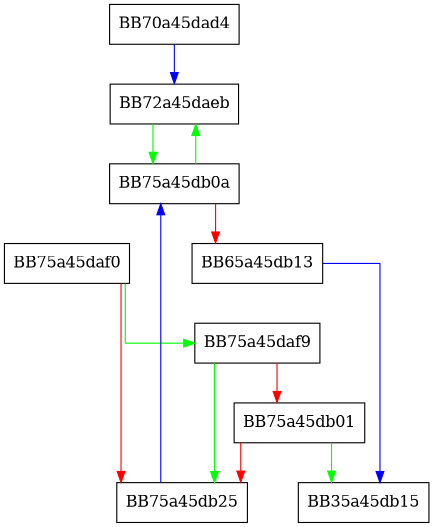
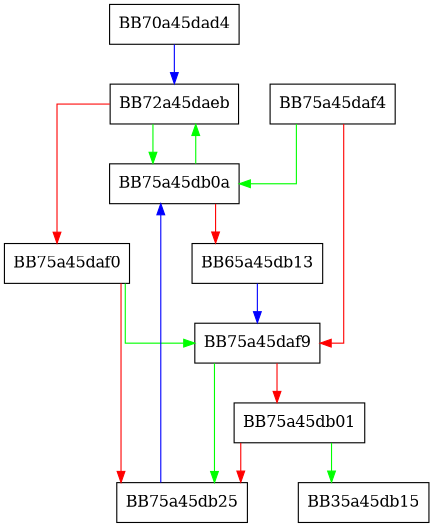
none -> (333, 104)
none -> (57, 142)
(380, 339) -> (257, 298)
